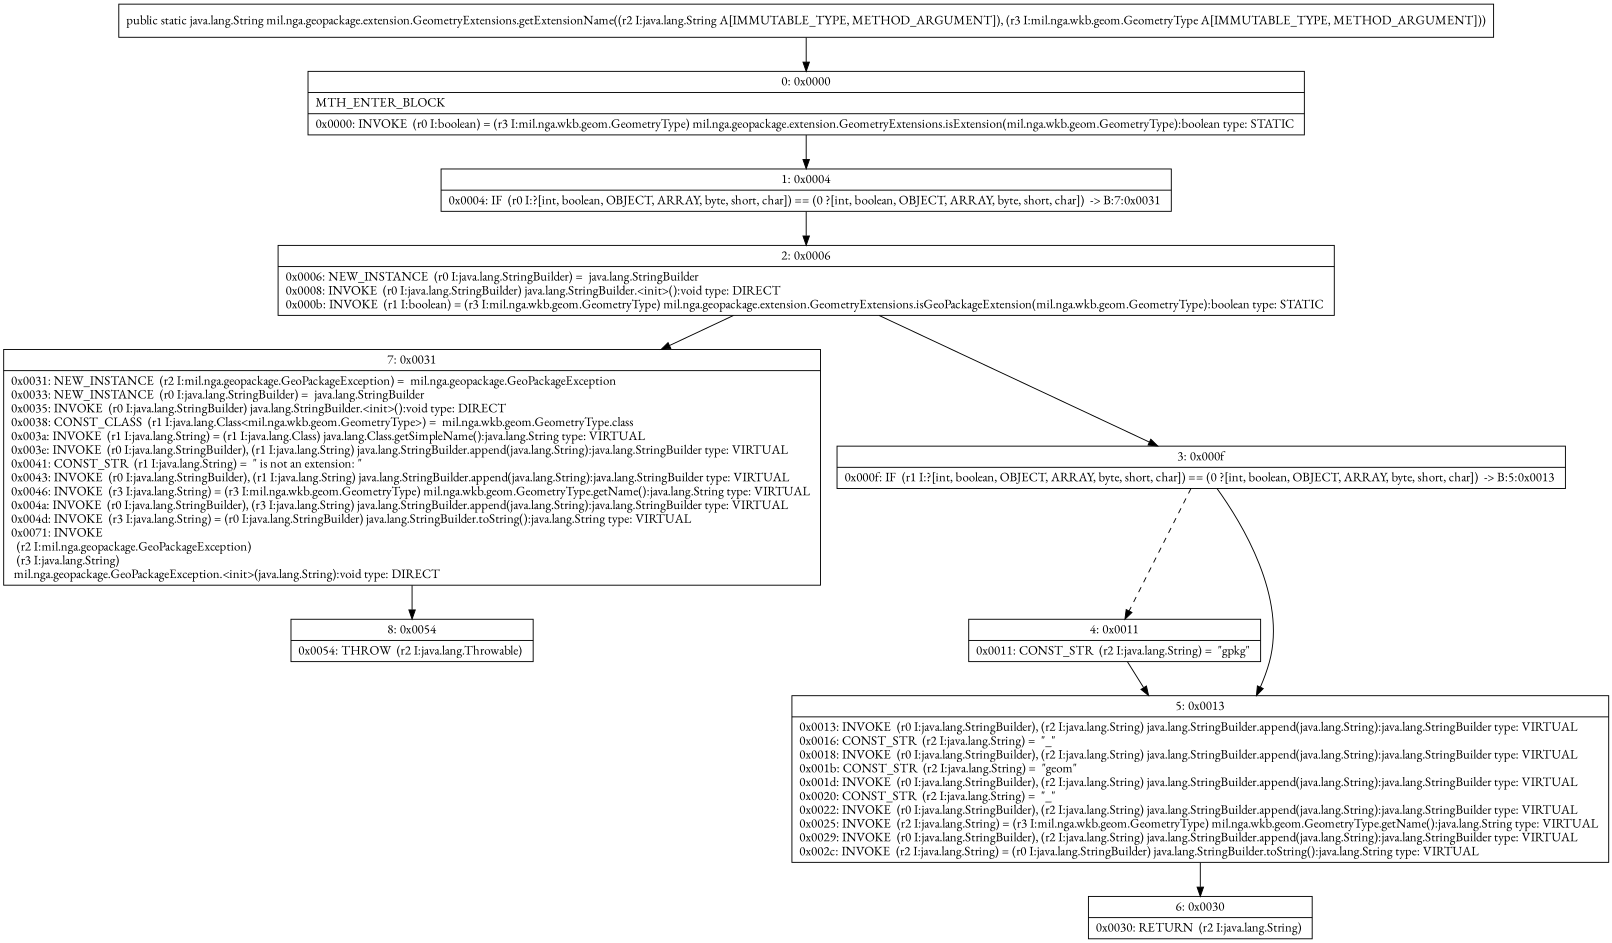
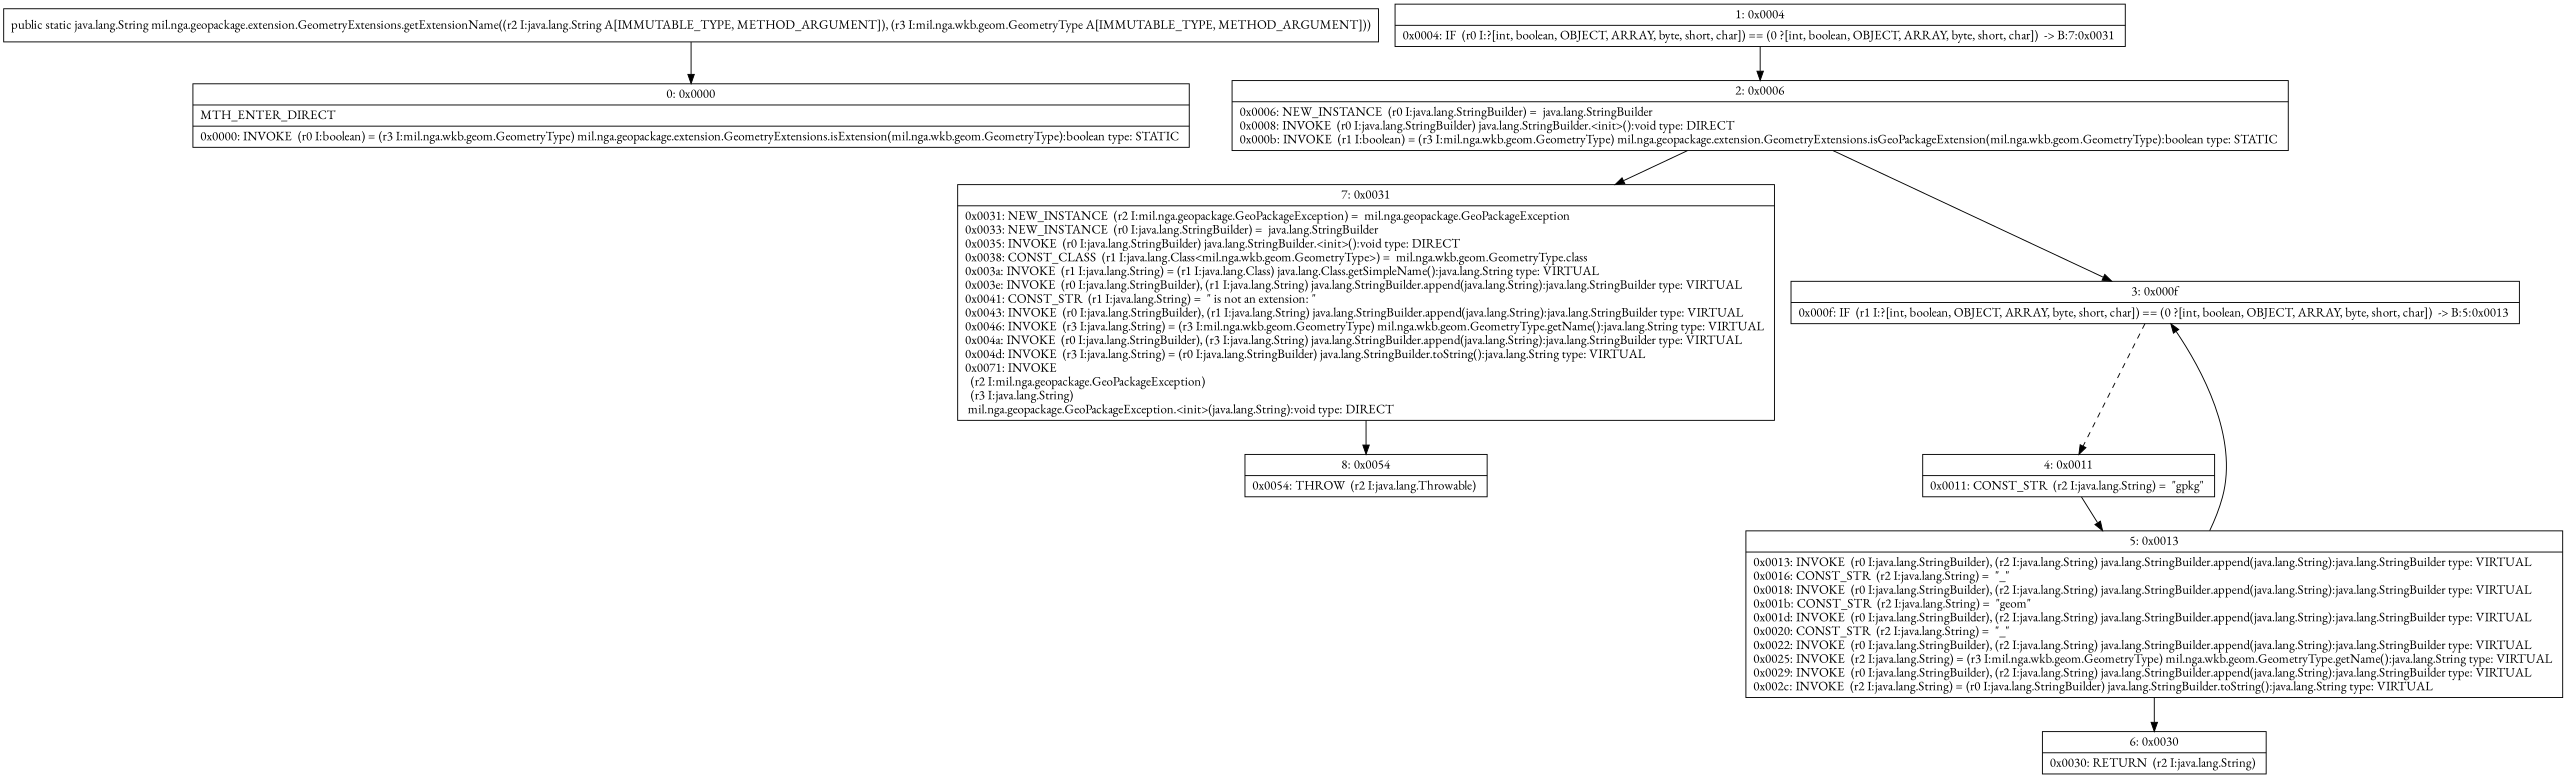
(381, 103) -> (268, 115)
(806, 147) -> none
(1266, 583) -> (2221, 427)
